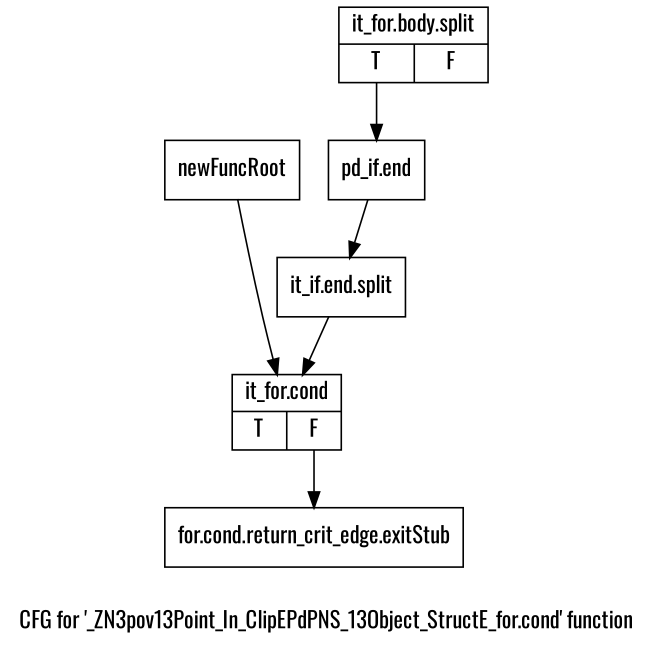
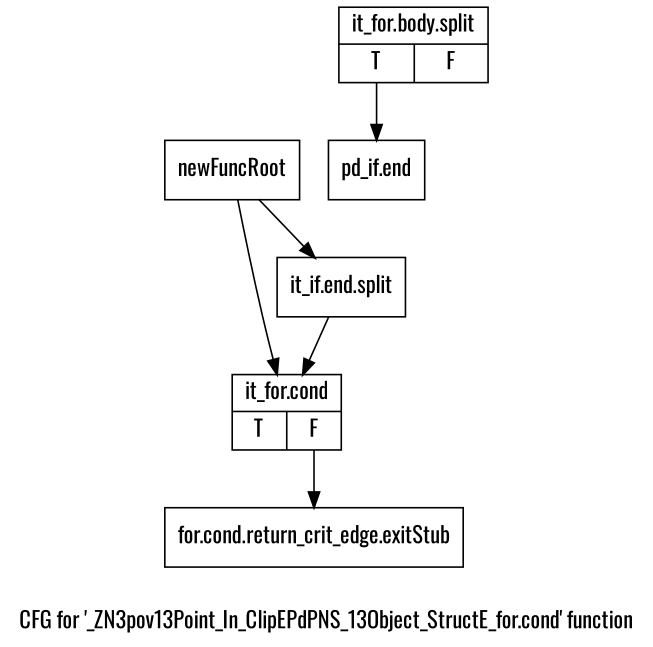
(361, 221) -> (281, 223)
